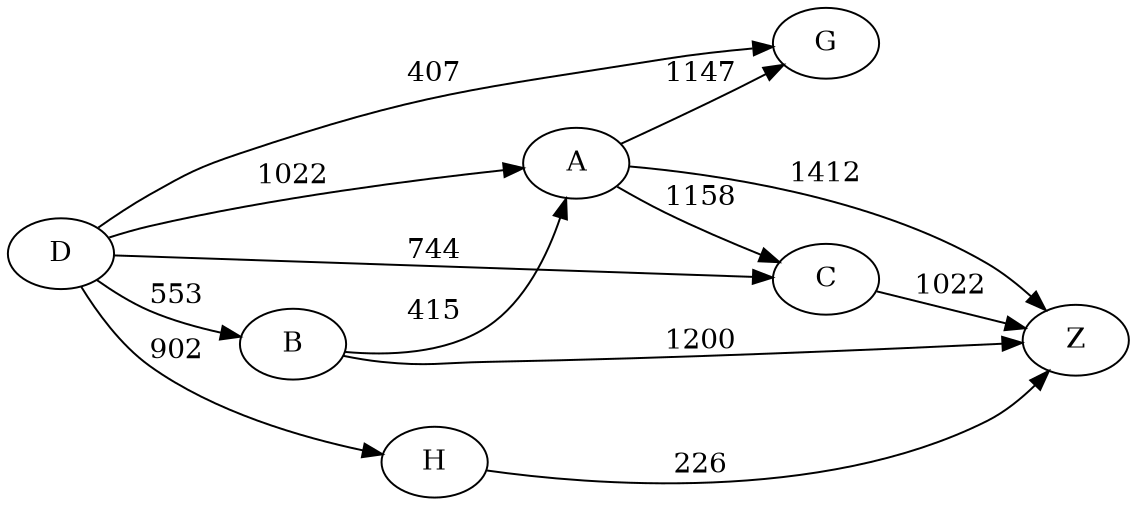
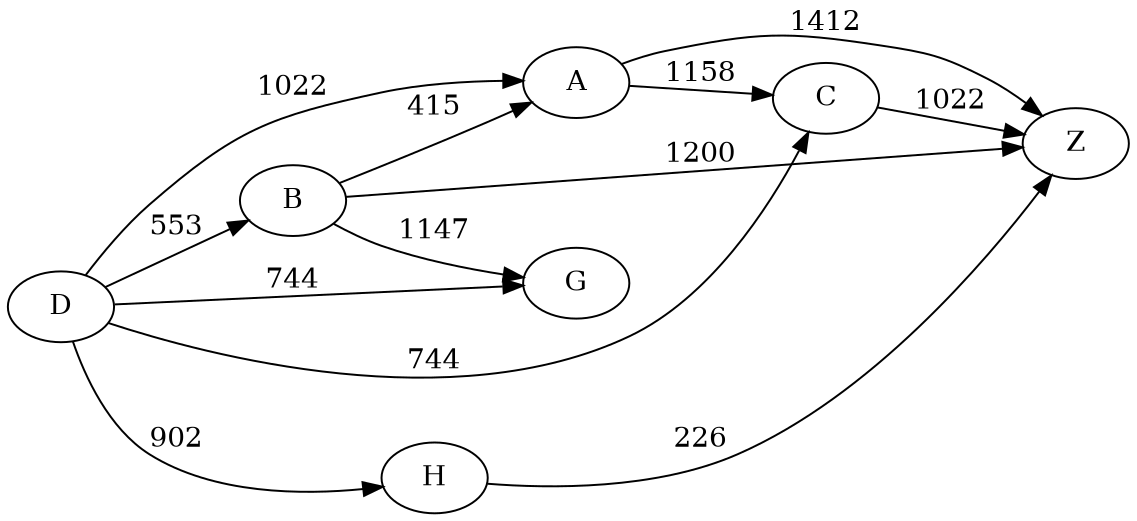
(435, 74) -> (293, 280)
(694, 110) -> (416, 256)
